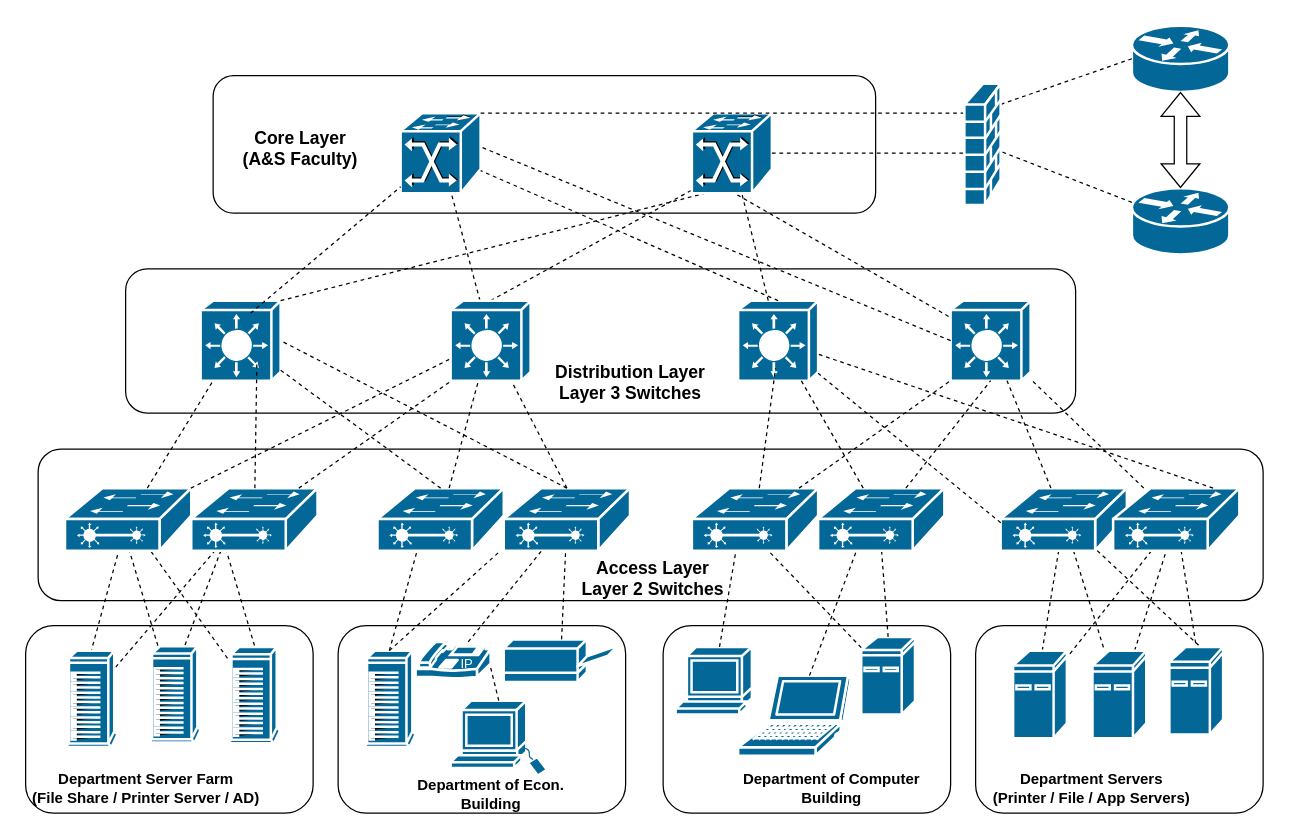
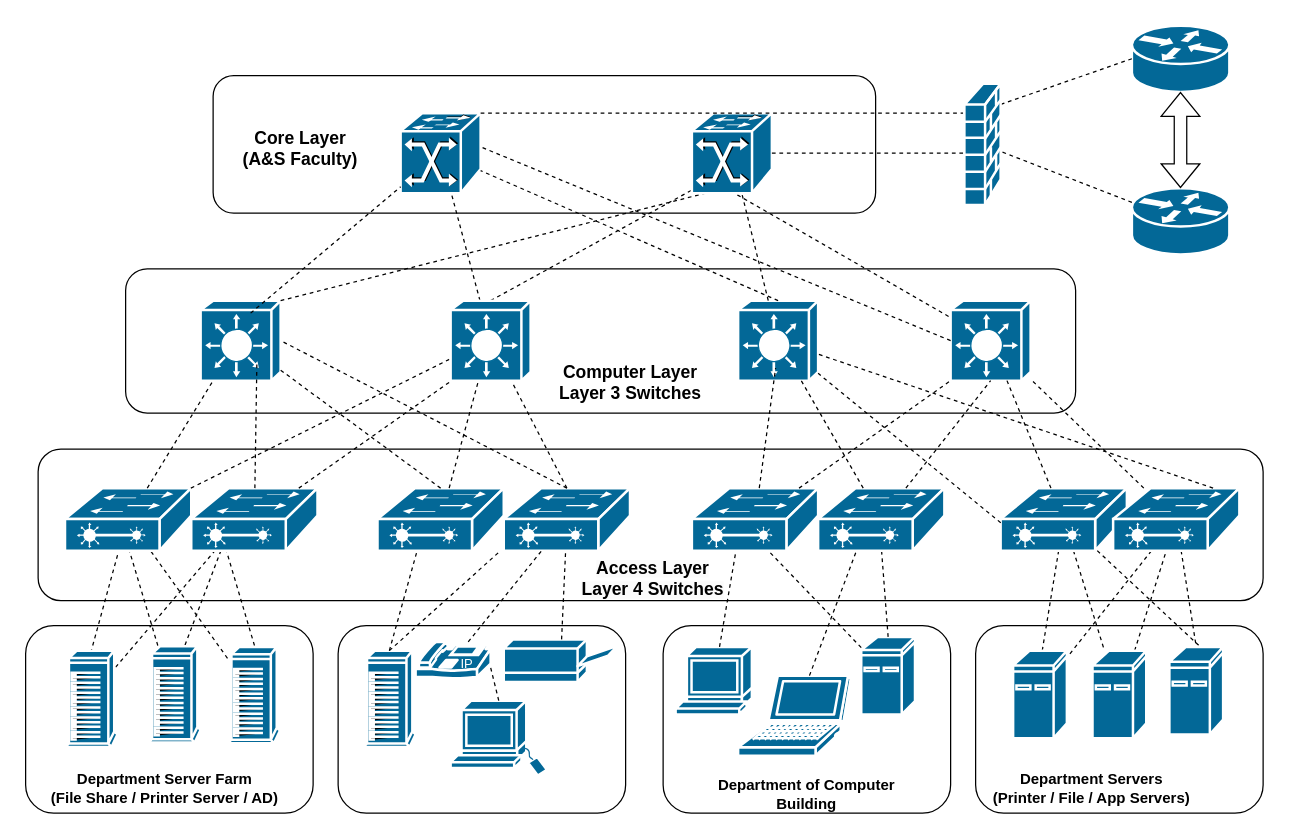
(631, 382) -> (631, 382)
(653, 569) -> (653, 569)
(146, 788) -> (165, 788)
(832, 788) -> (807, 794)
(491, 794) -> none
